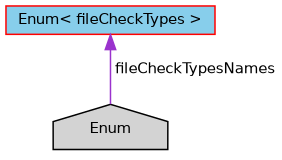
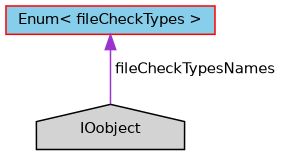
(110, 129) -> (110, 129)
